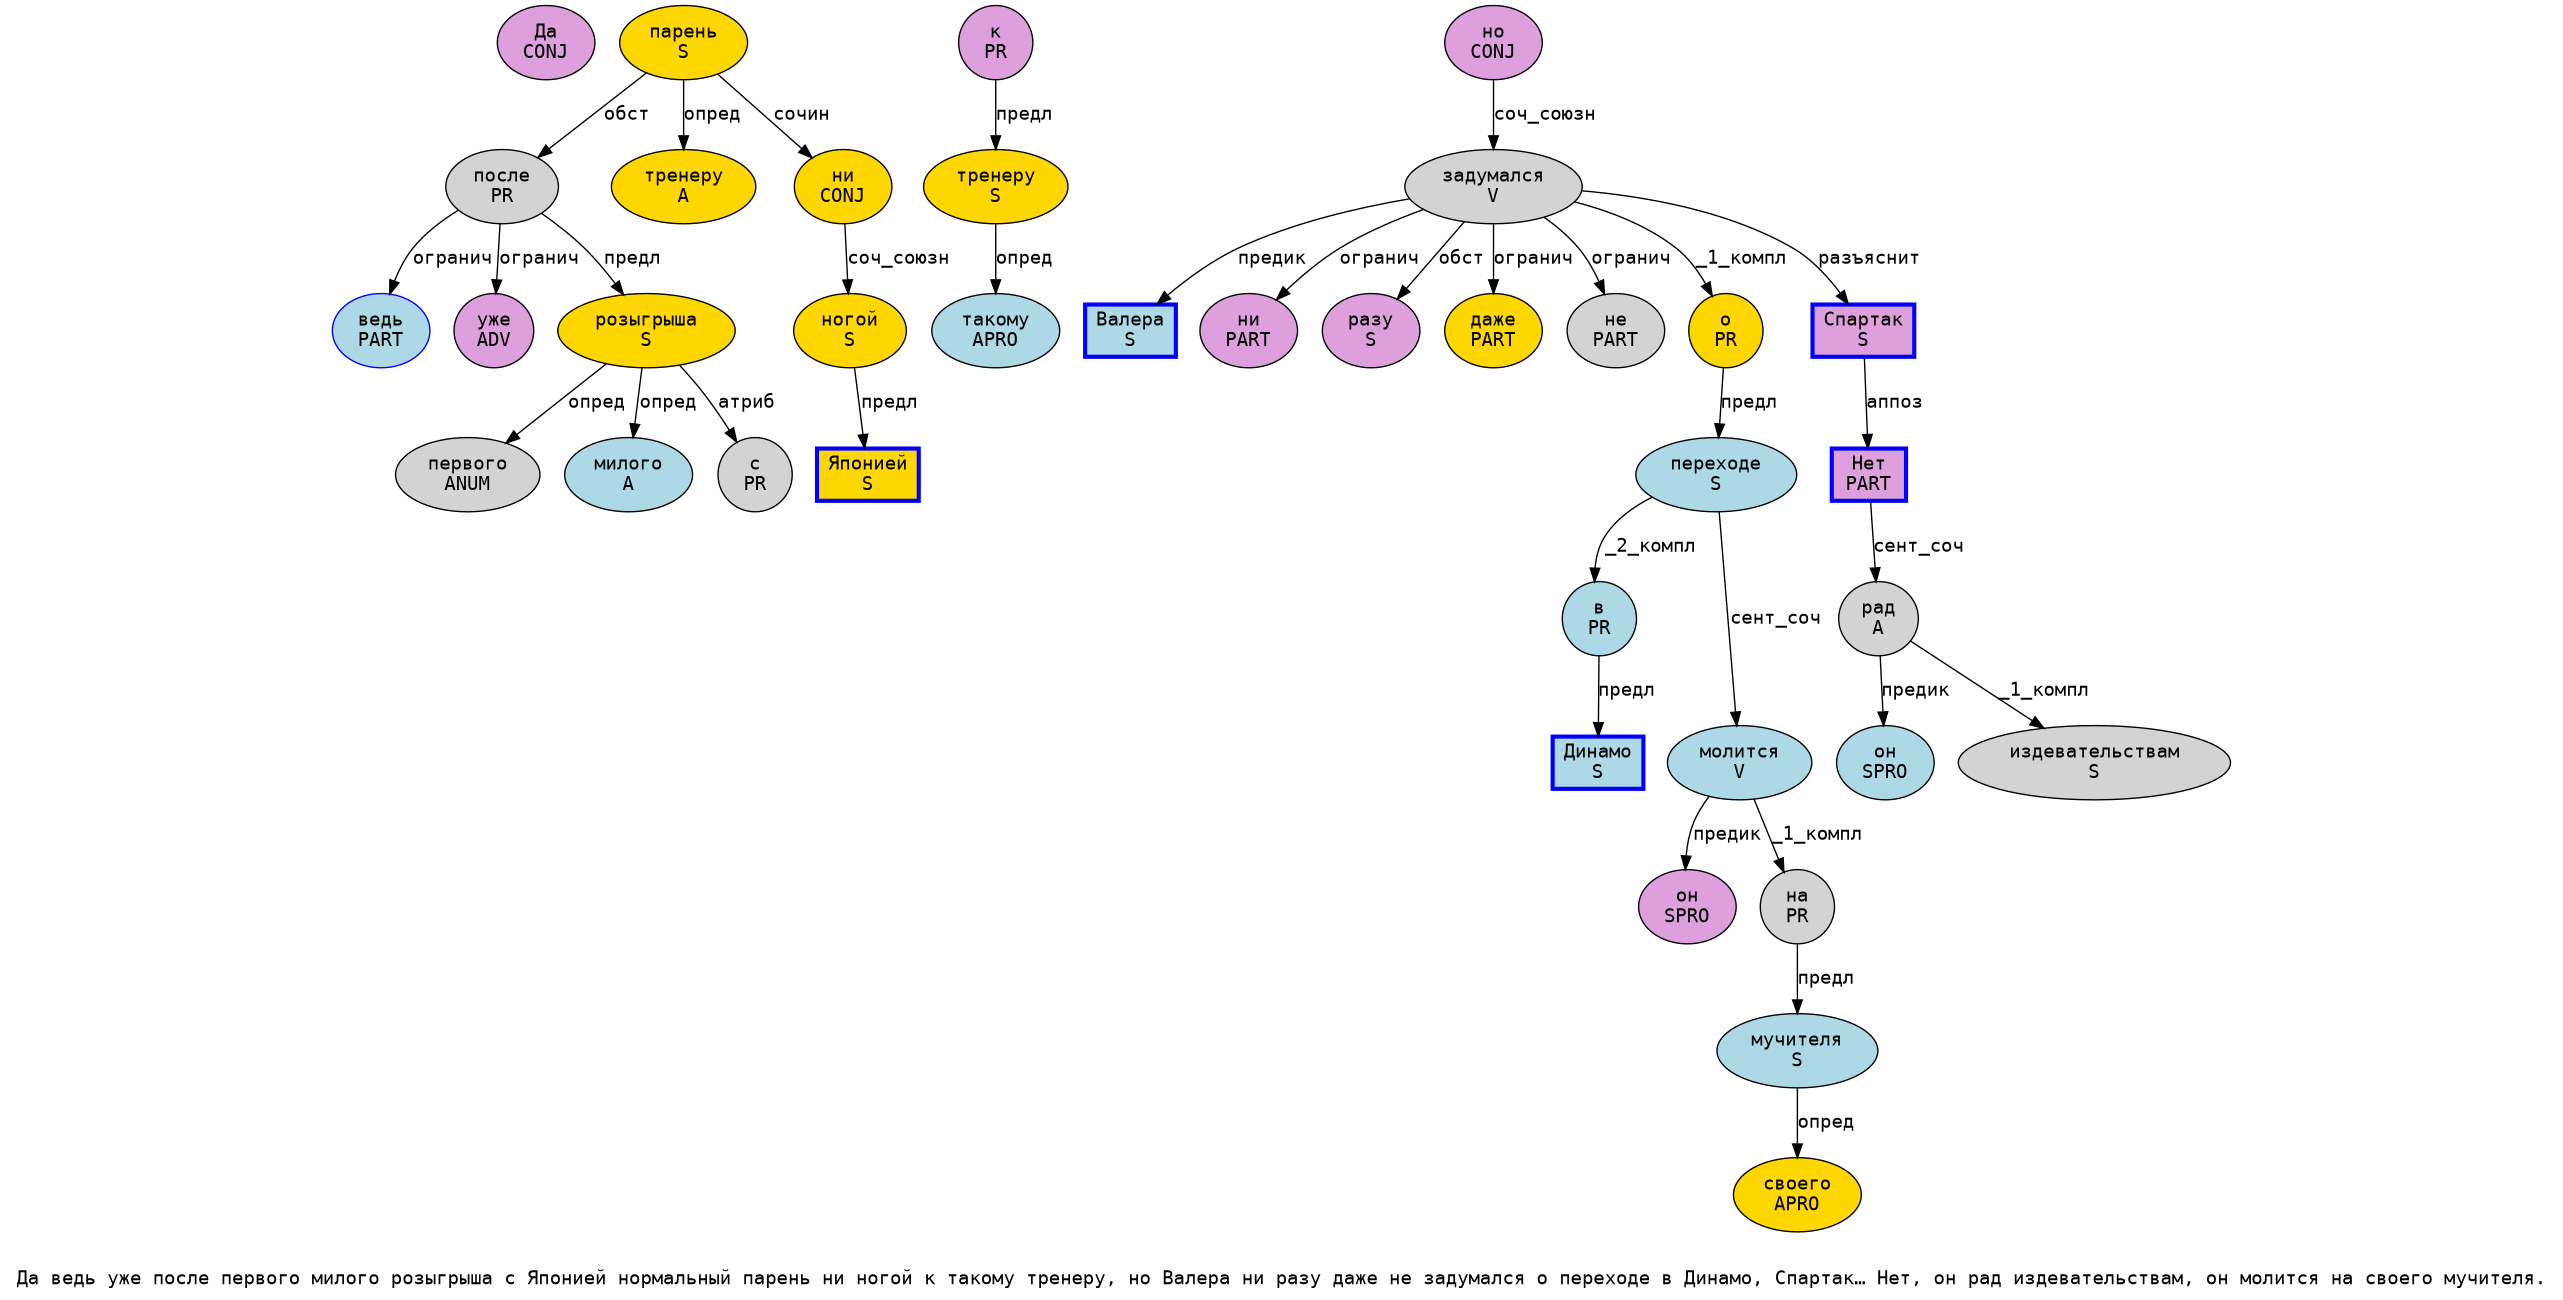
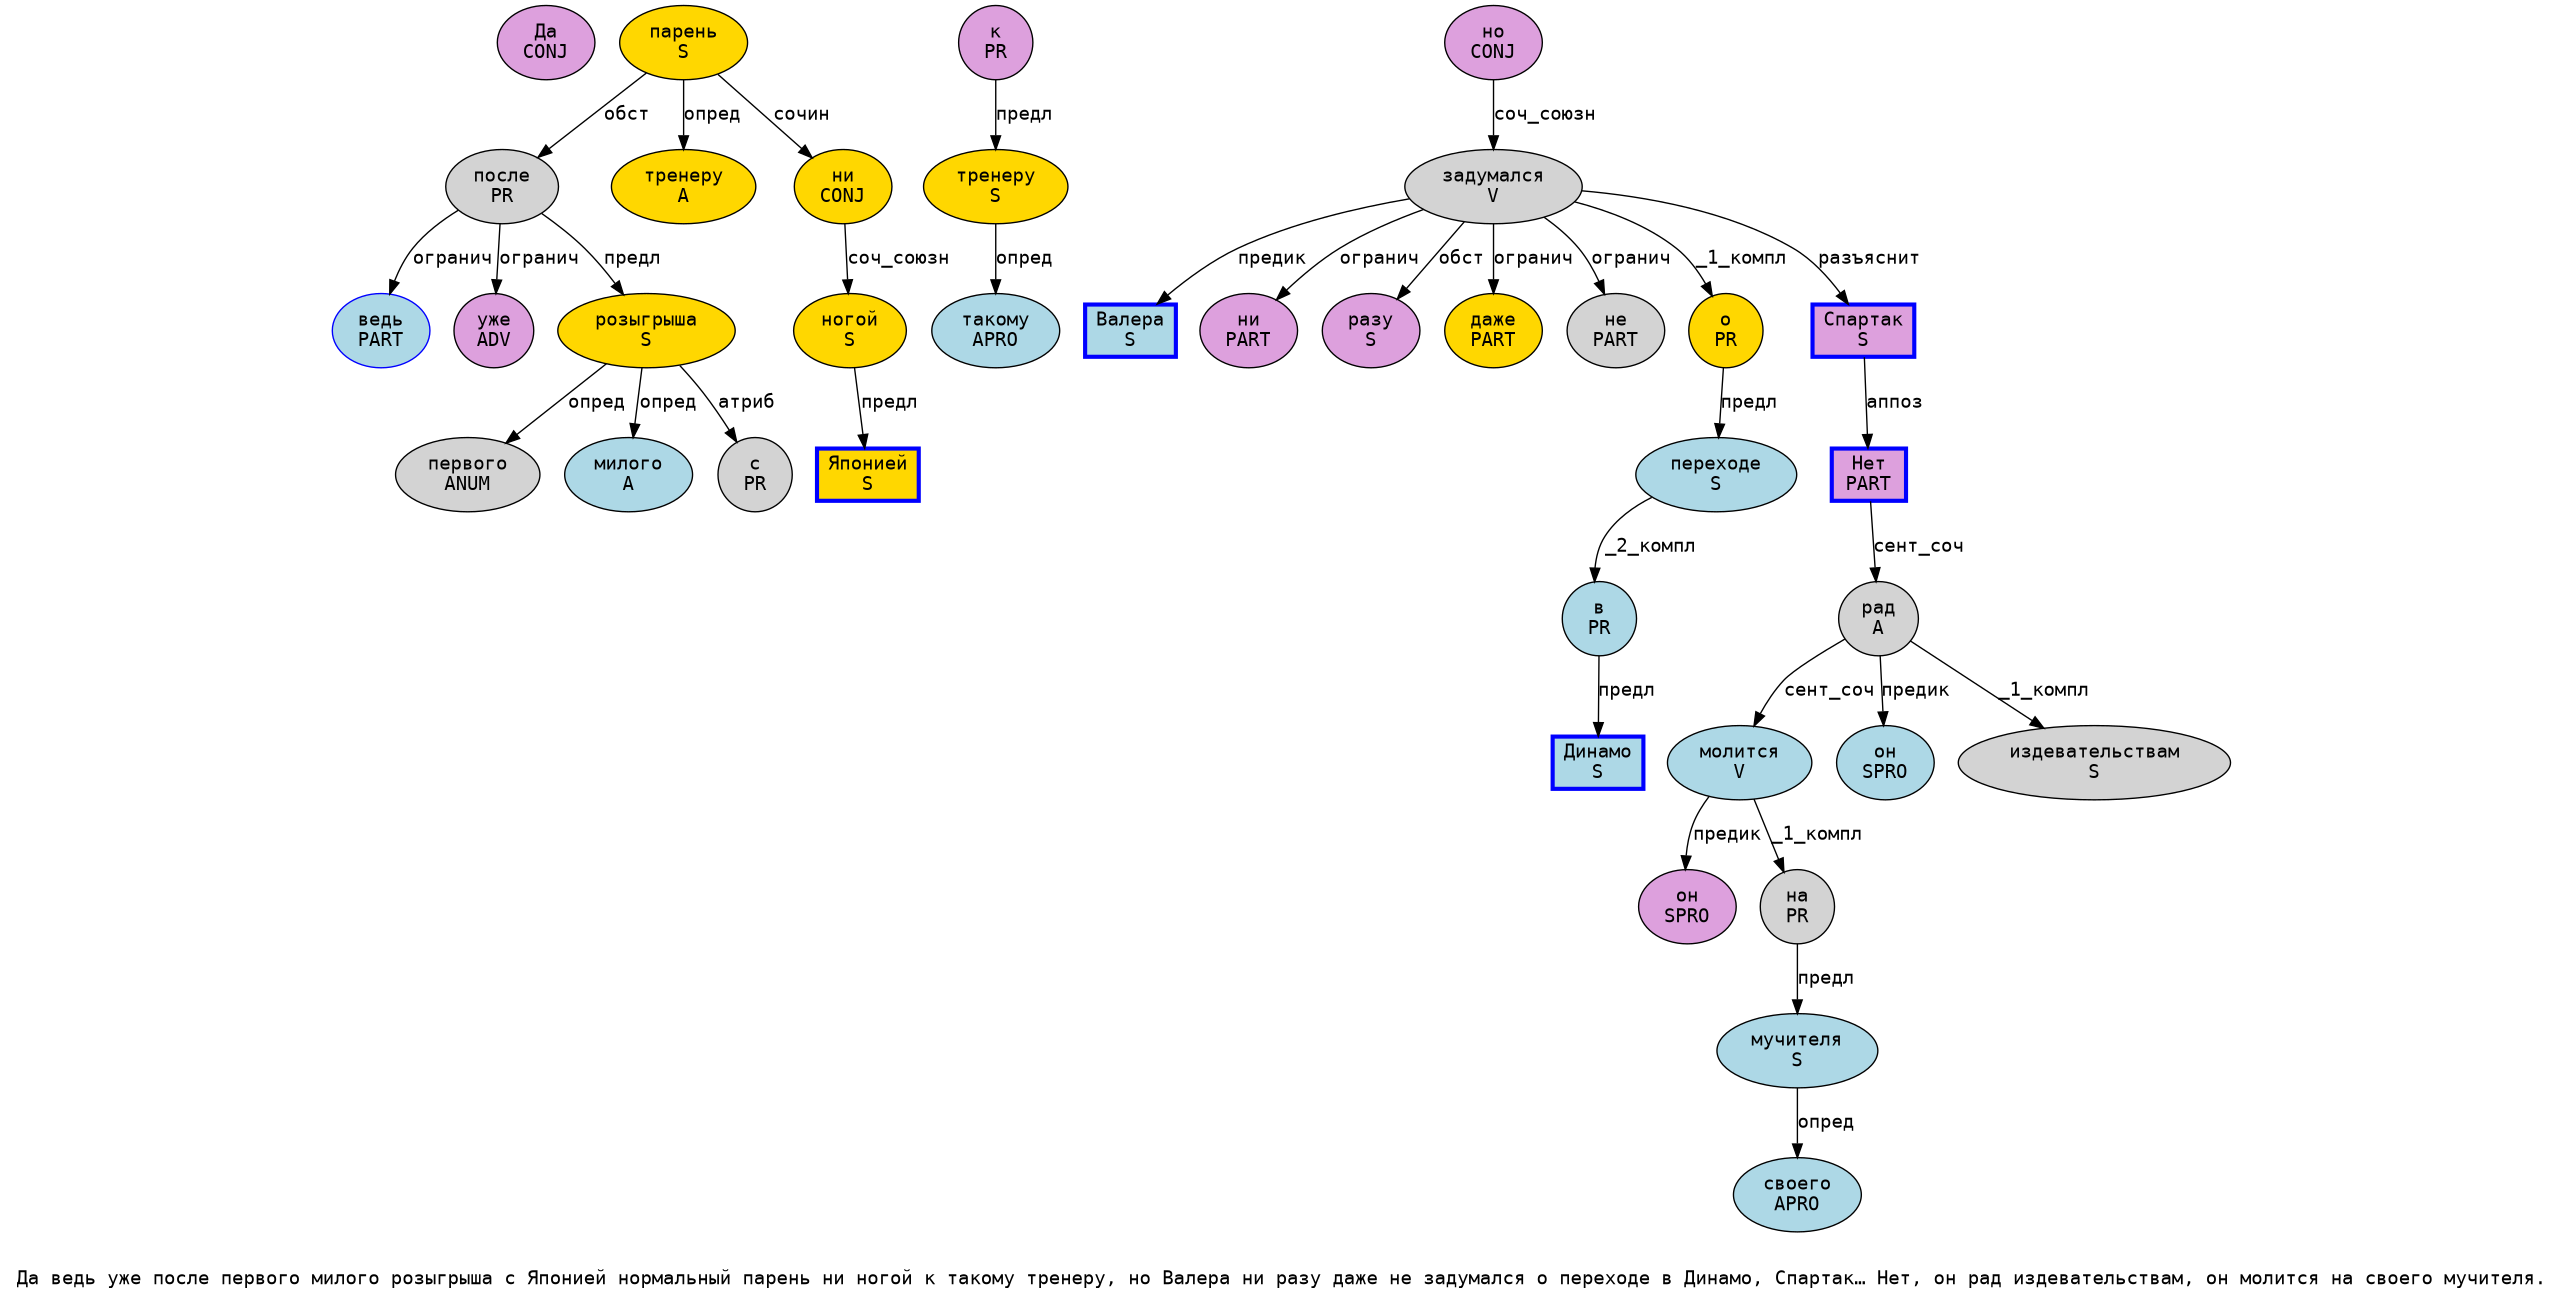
(1727, 612) -> (1796, 670)
(1797, 1195) -> (1797, 1195)
